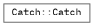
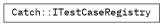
(47, 13) -> (82, 13)
